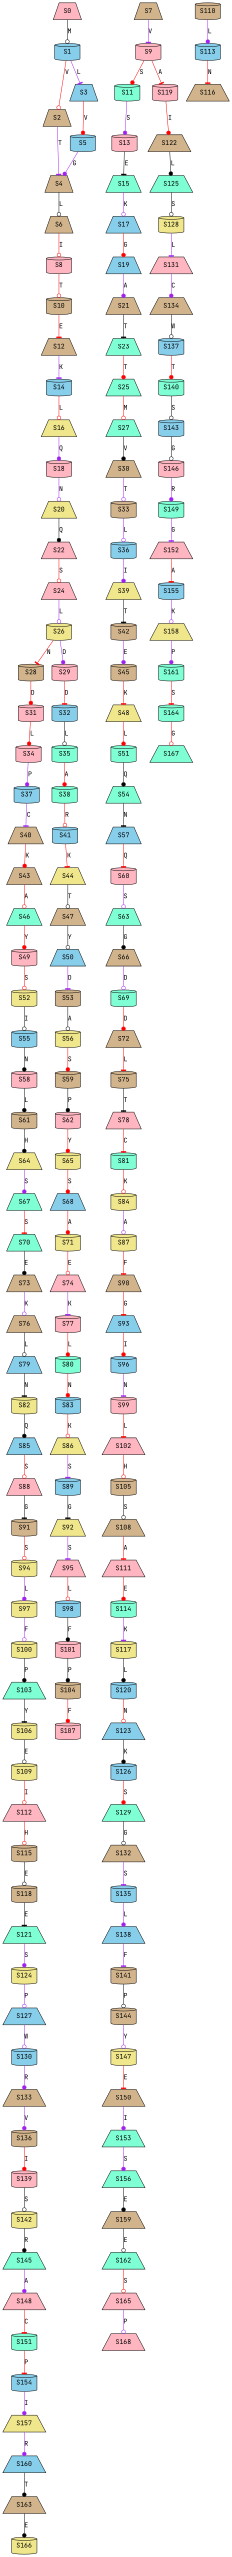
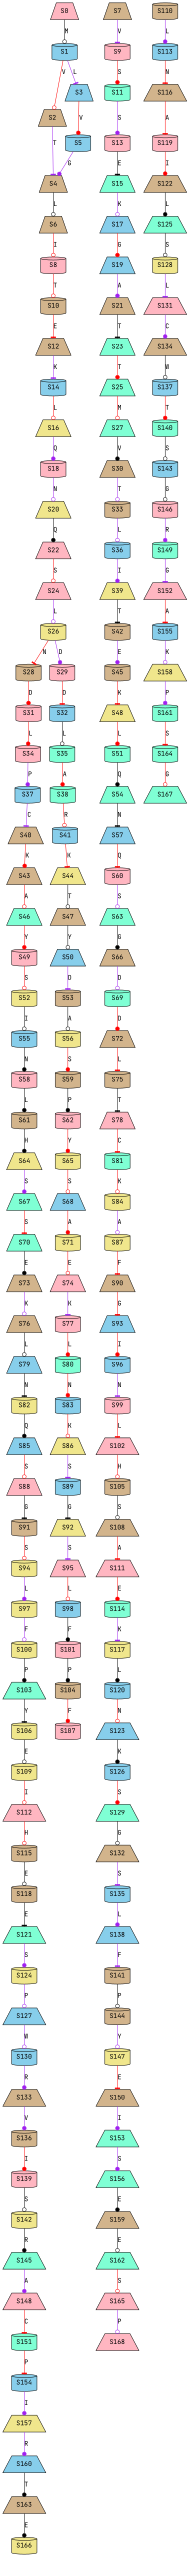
(156, 71) -> (165, 117)
(68, 1180) -> (68, 1180)
